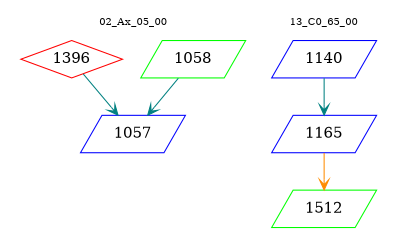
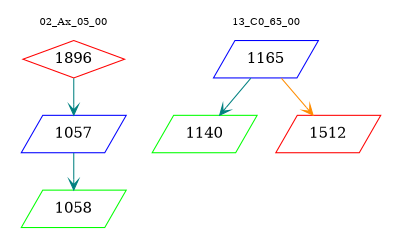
(72, 59) -> (74, 59)
(324, 59) -> (205, 134)
(324, 92) -> (239, 93)
(166, 93) -> (74, 166)
(324, 209) -> (328, 134)
